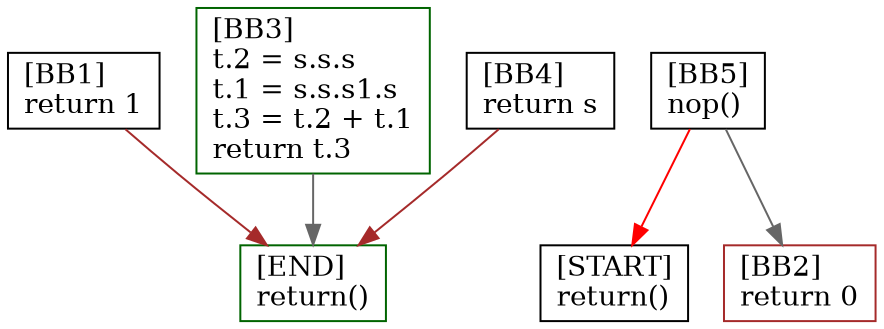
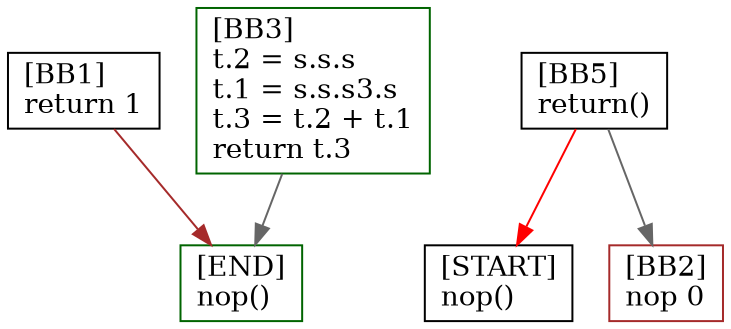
(313, 91) -> (313, 91)
(540, 91) -> none
(708, 91) -> (594, 91)
(313, 283) -> (241, 283)
(614, 283) -> (499, 283)
(800, 283) -> (666, 283)
